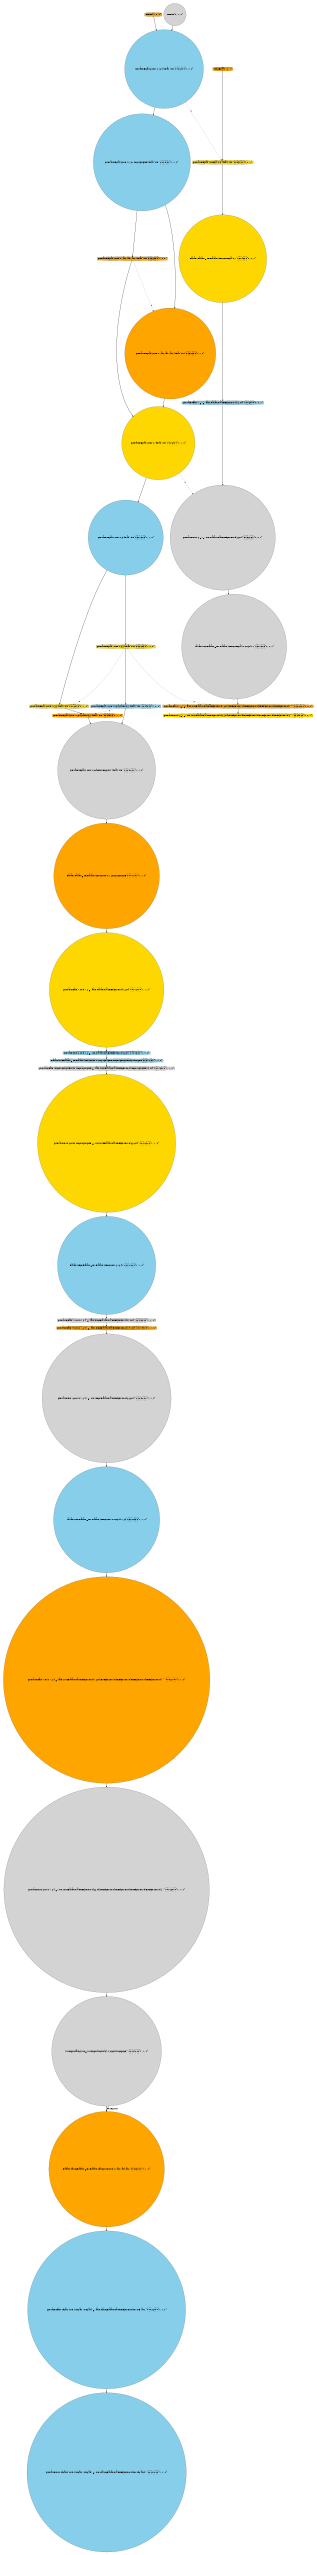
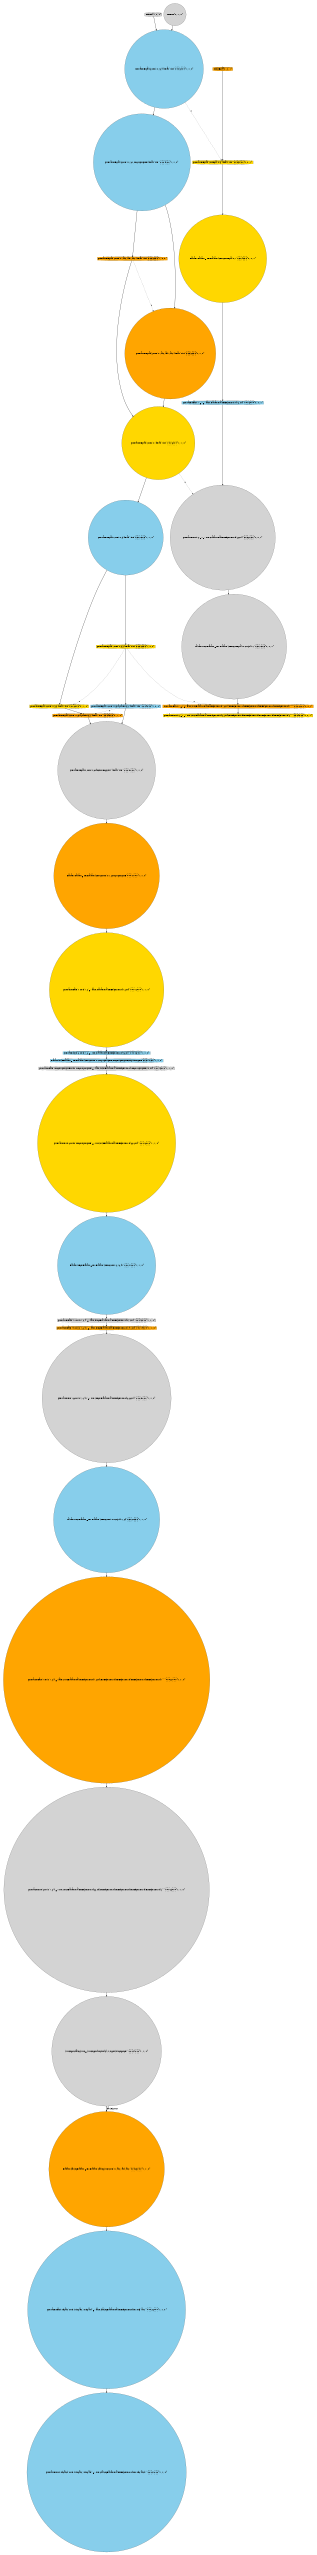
(153, 15) -> (153, 15)
